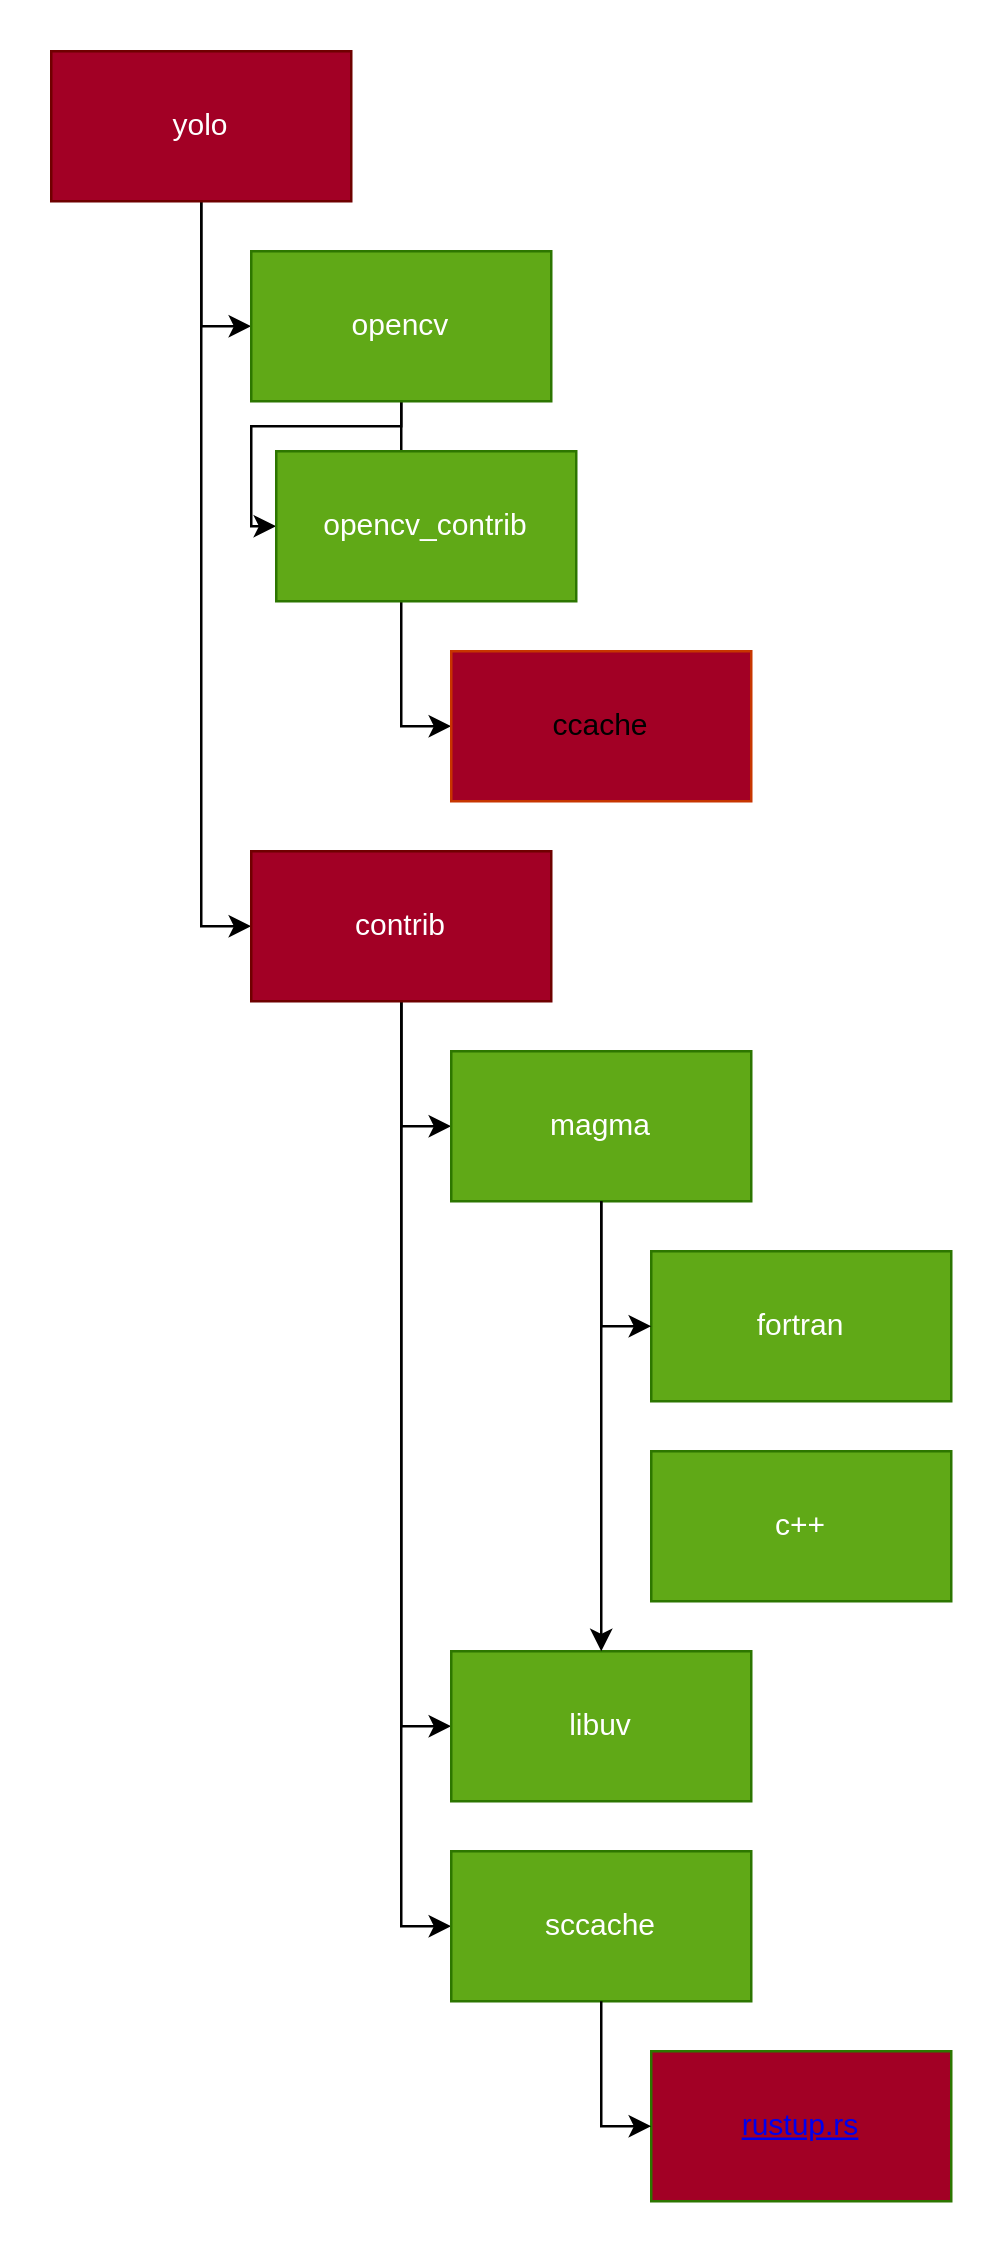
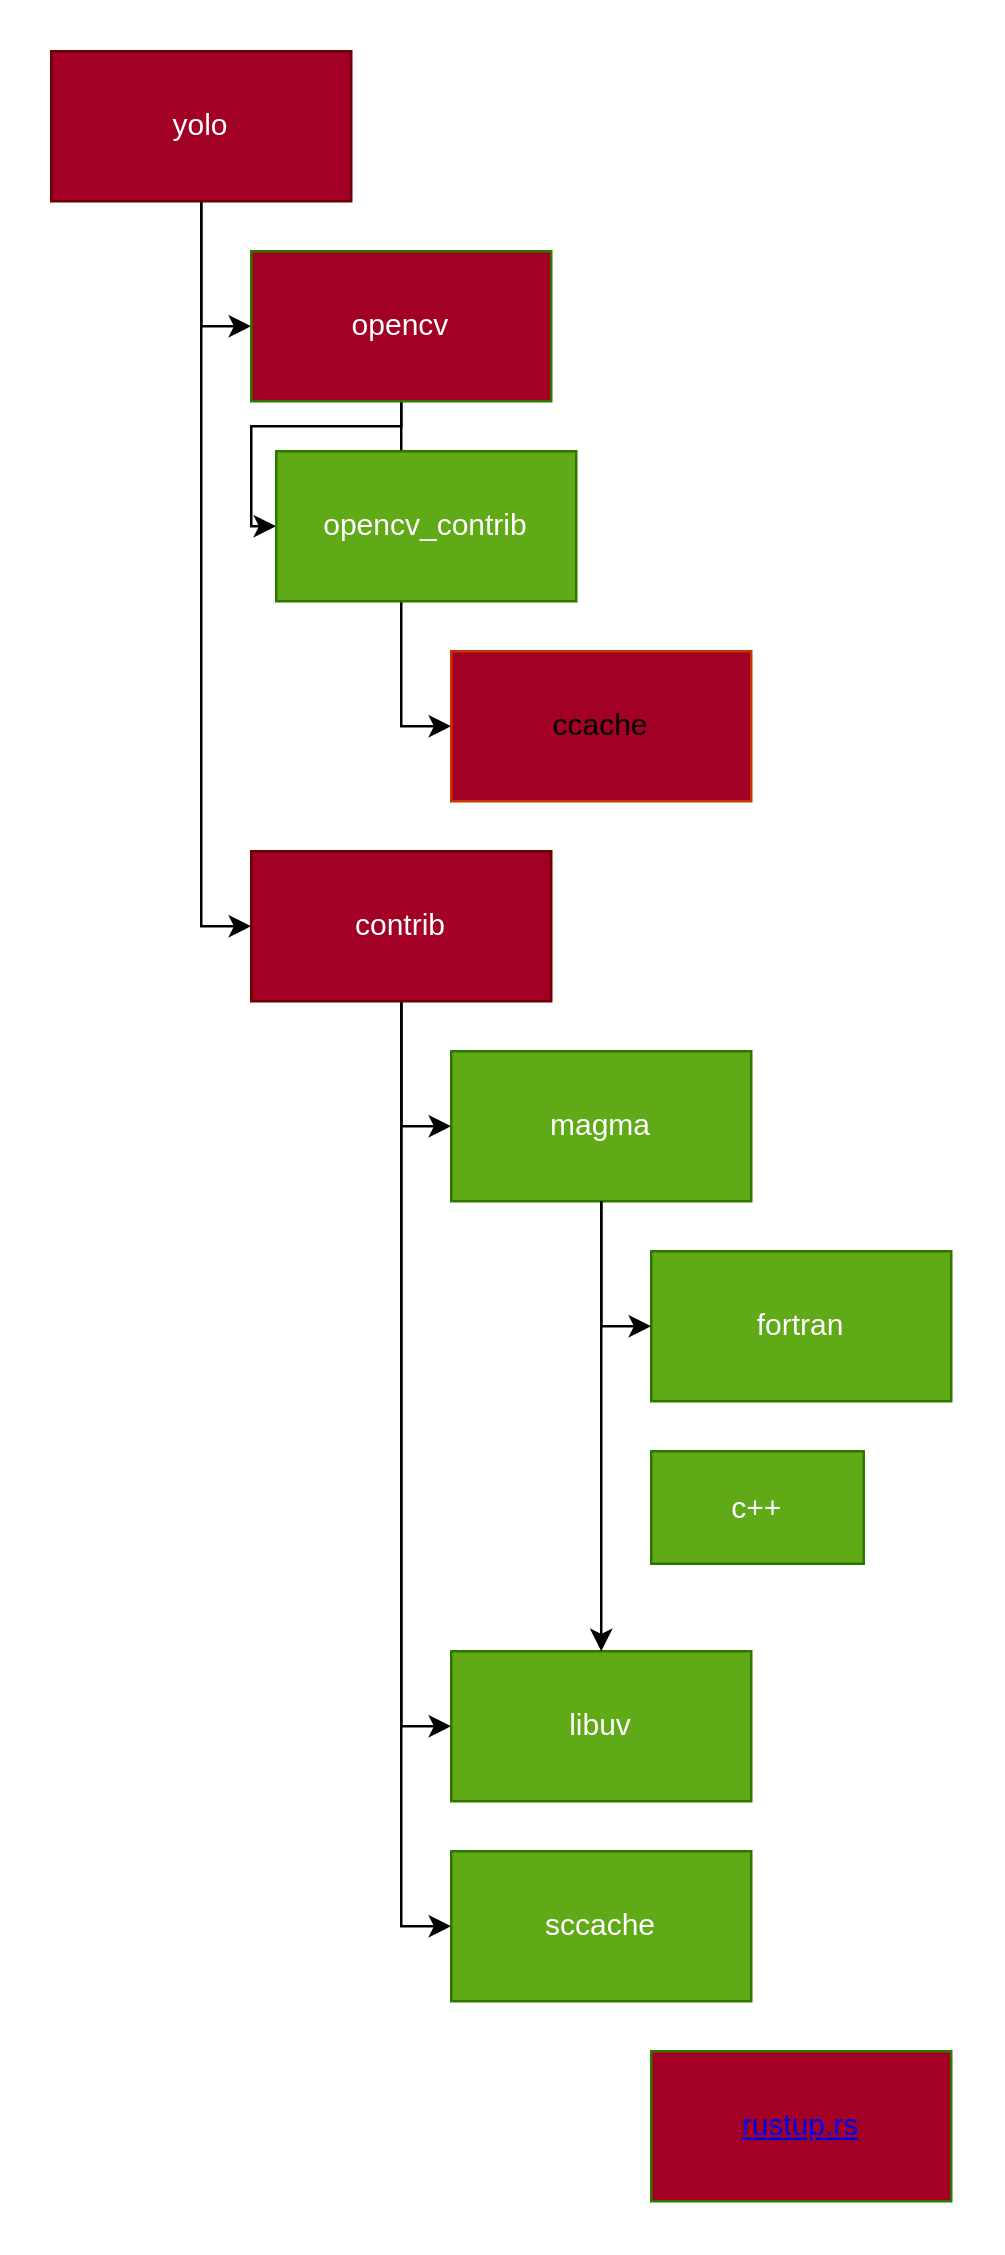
(401, 326) -> (401, 326)
(801, 1526) -> (758, 1508)
(601, 2080) -> none
